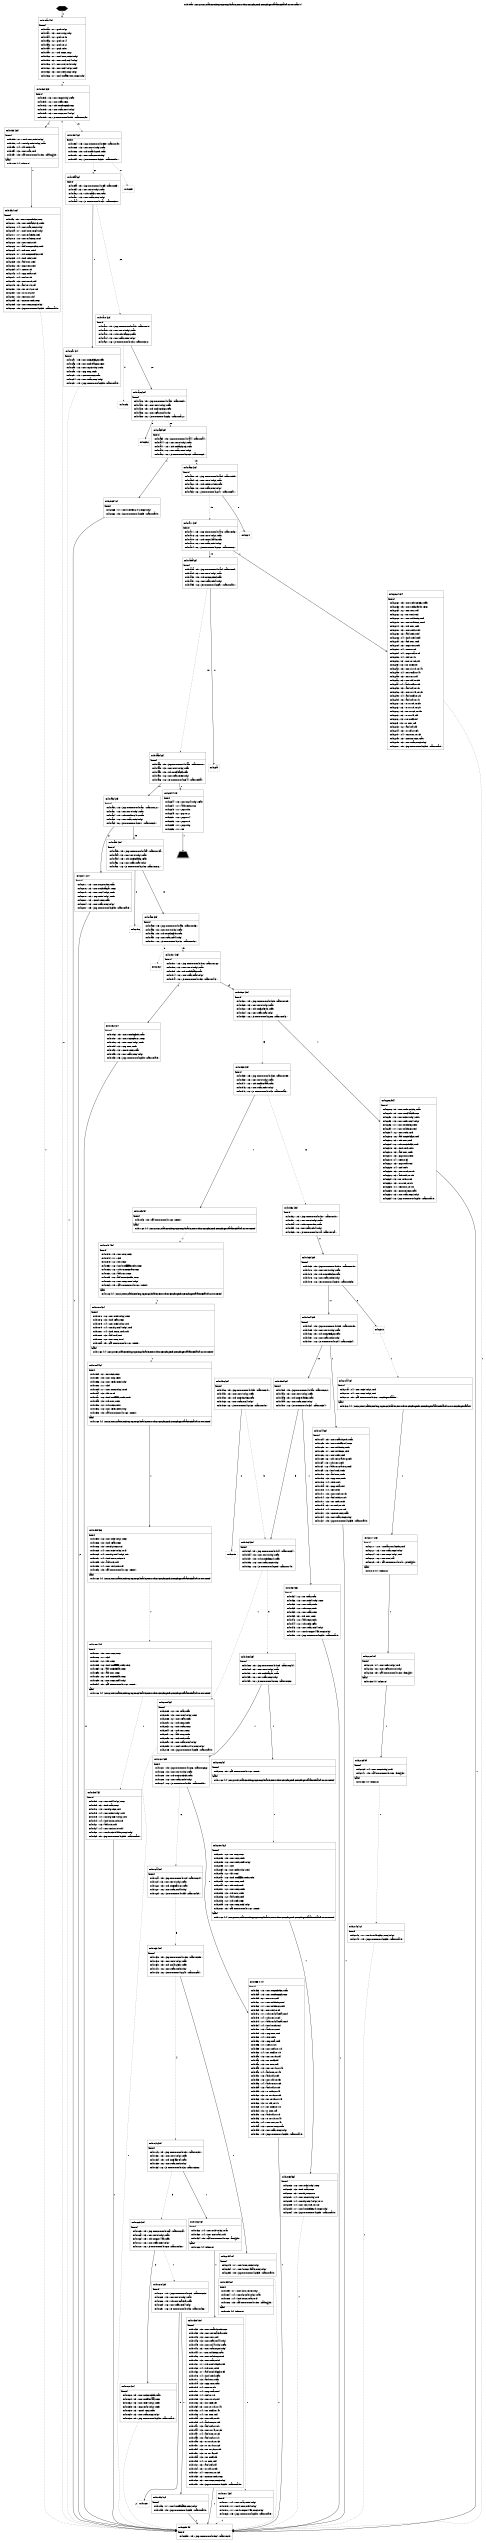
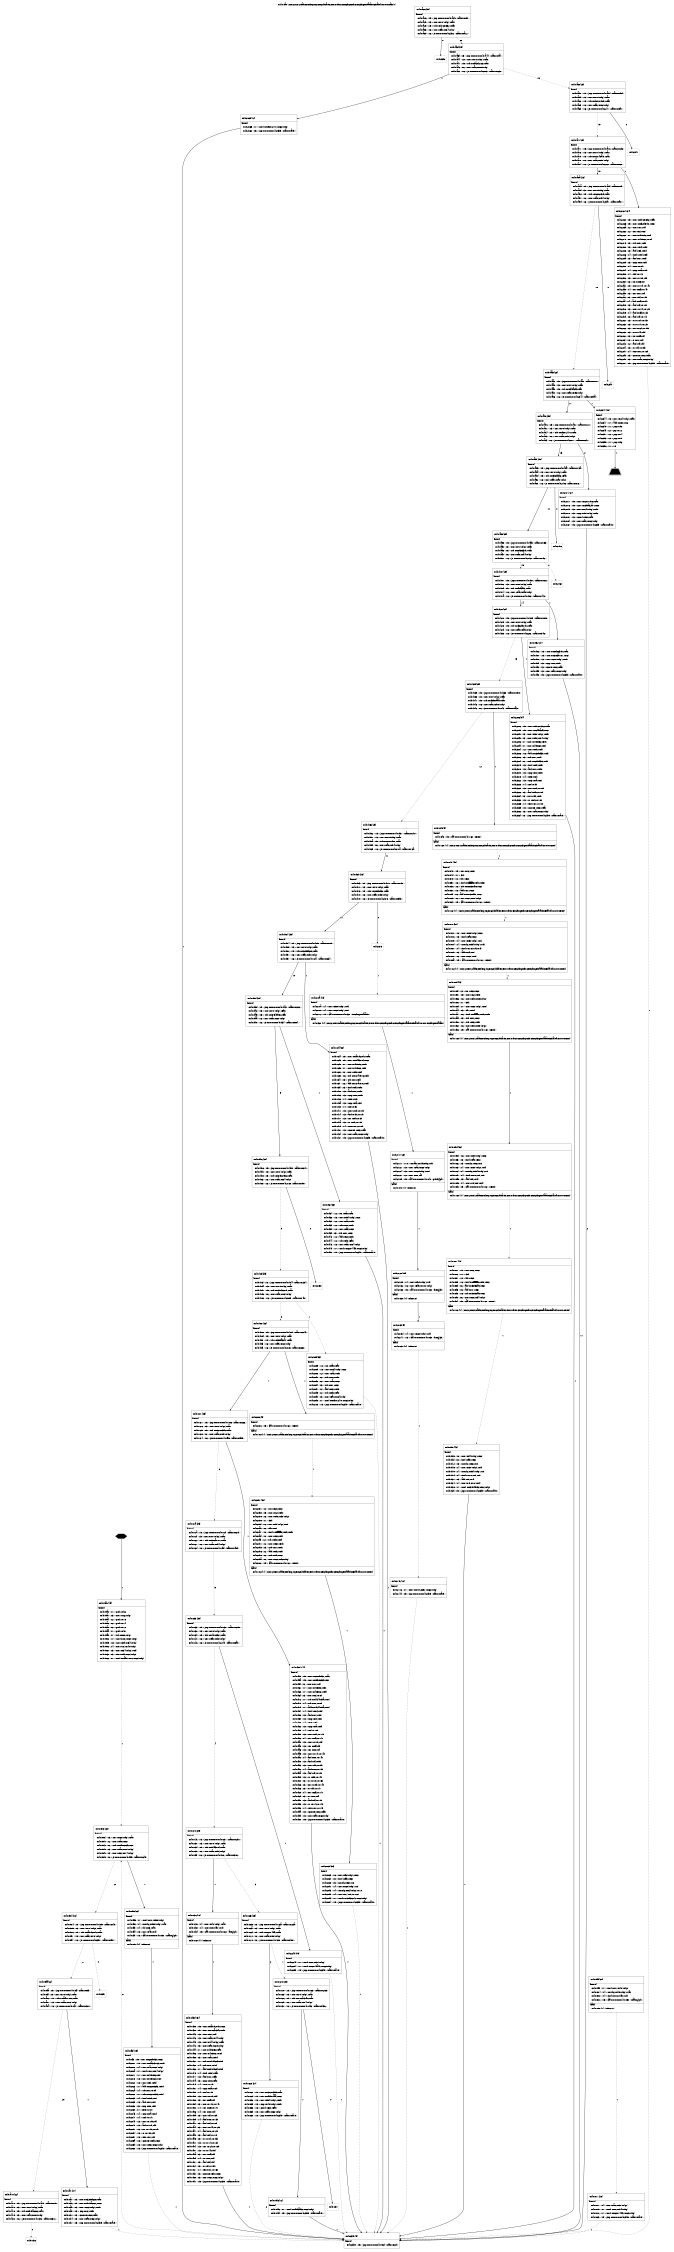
(141, 367) -> none
(285, 1473) -> (277, 1090)
